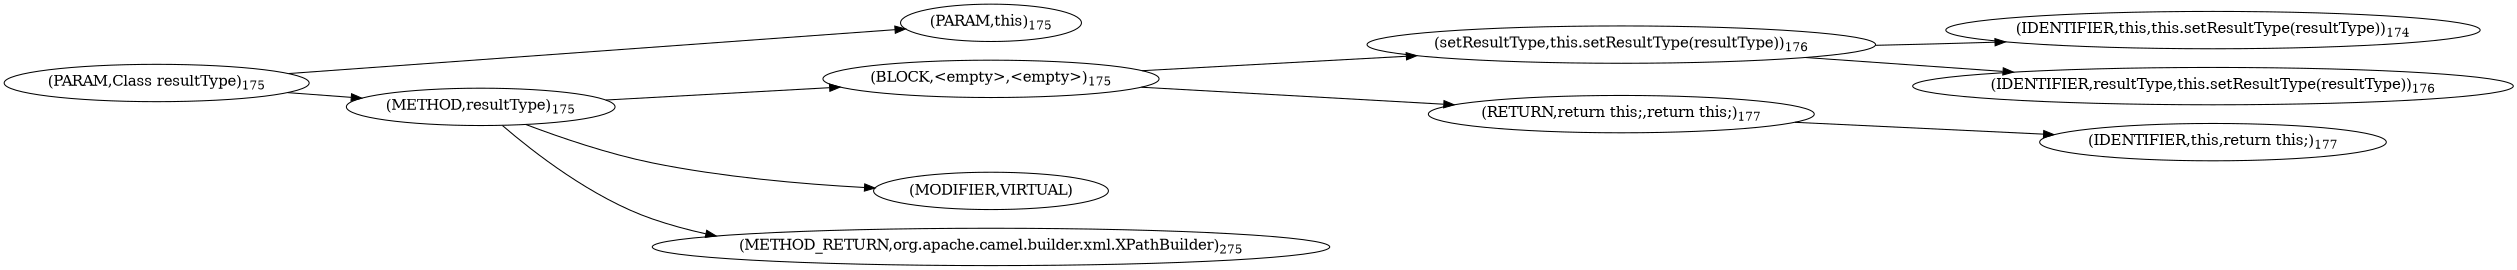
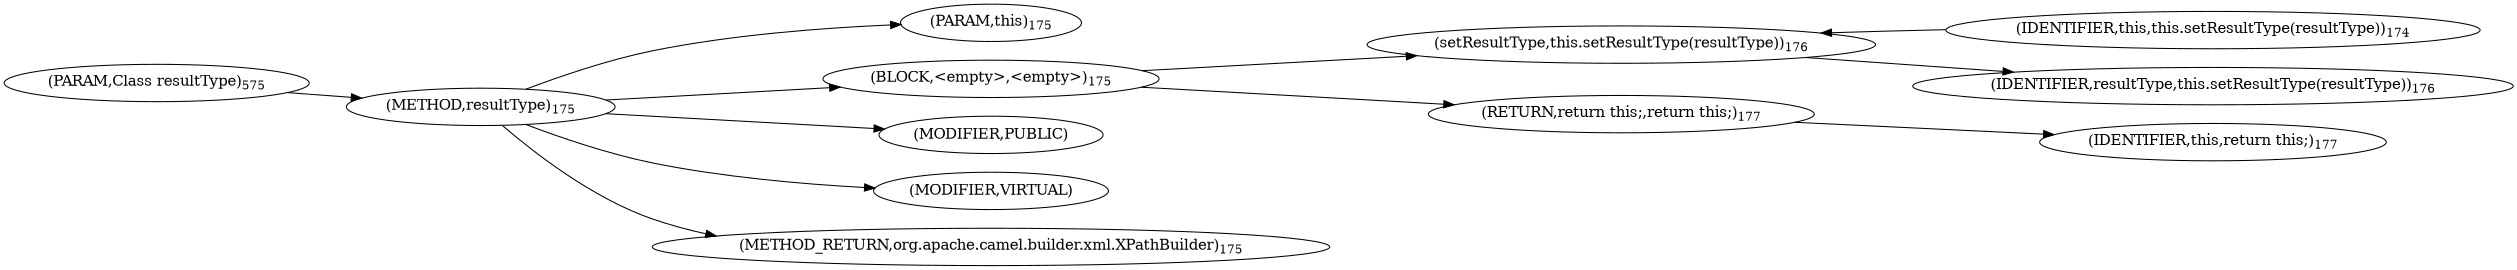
(1935, 44) -> (1889, 31)
(592, 52) -> (705, 42)
(254, 81) -> (254, 81)
none -> (991, 135)
(1231, 245) -> (1231, 245)
